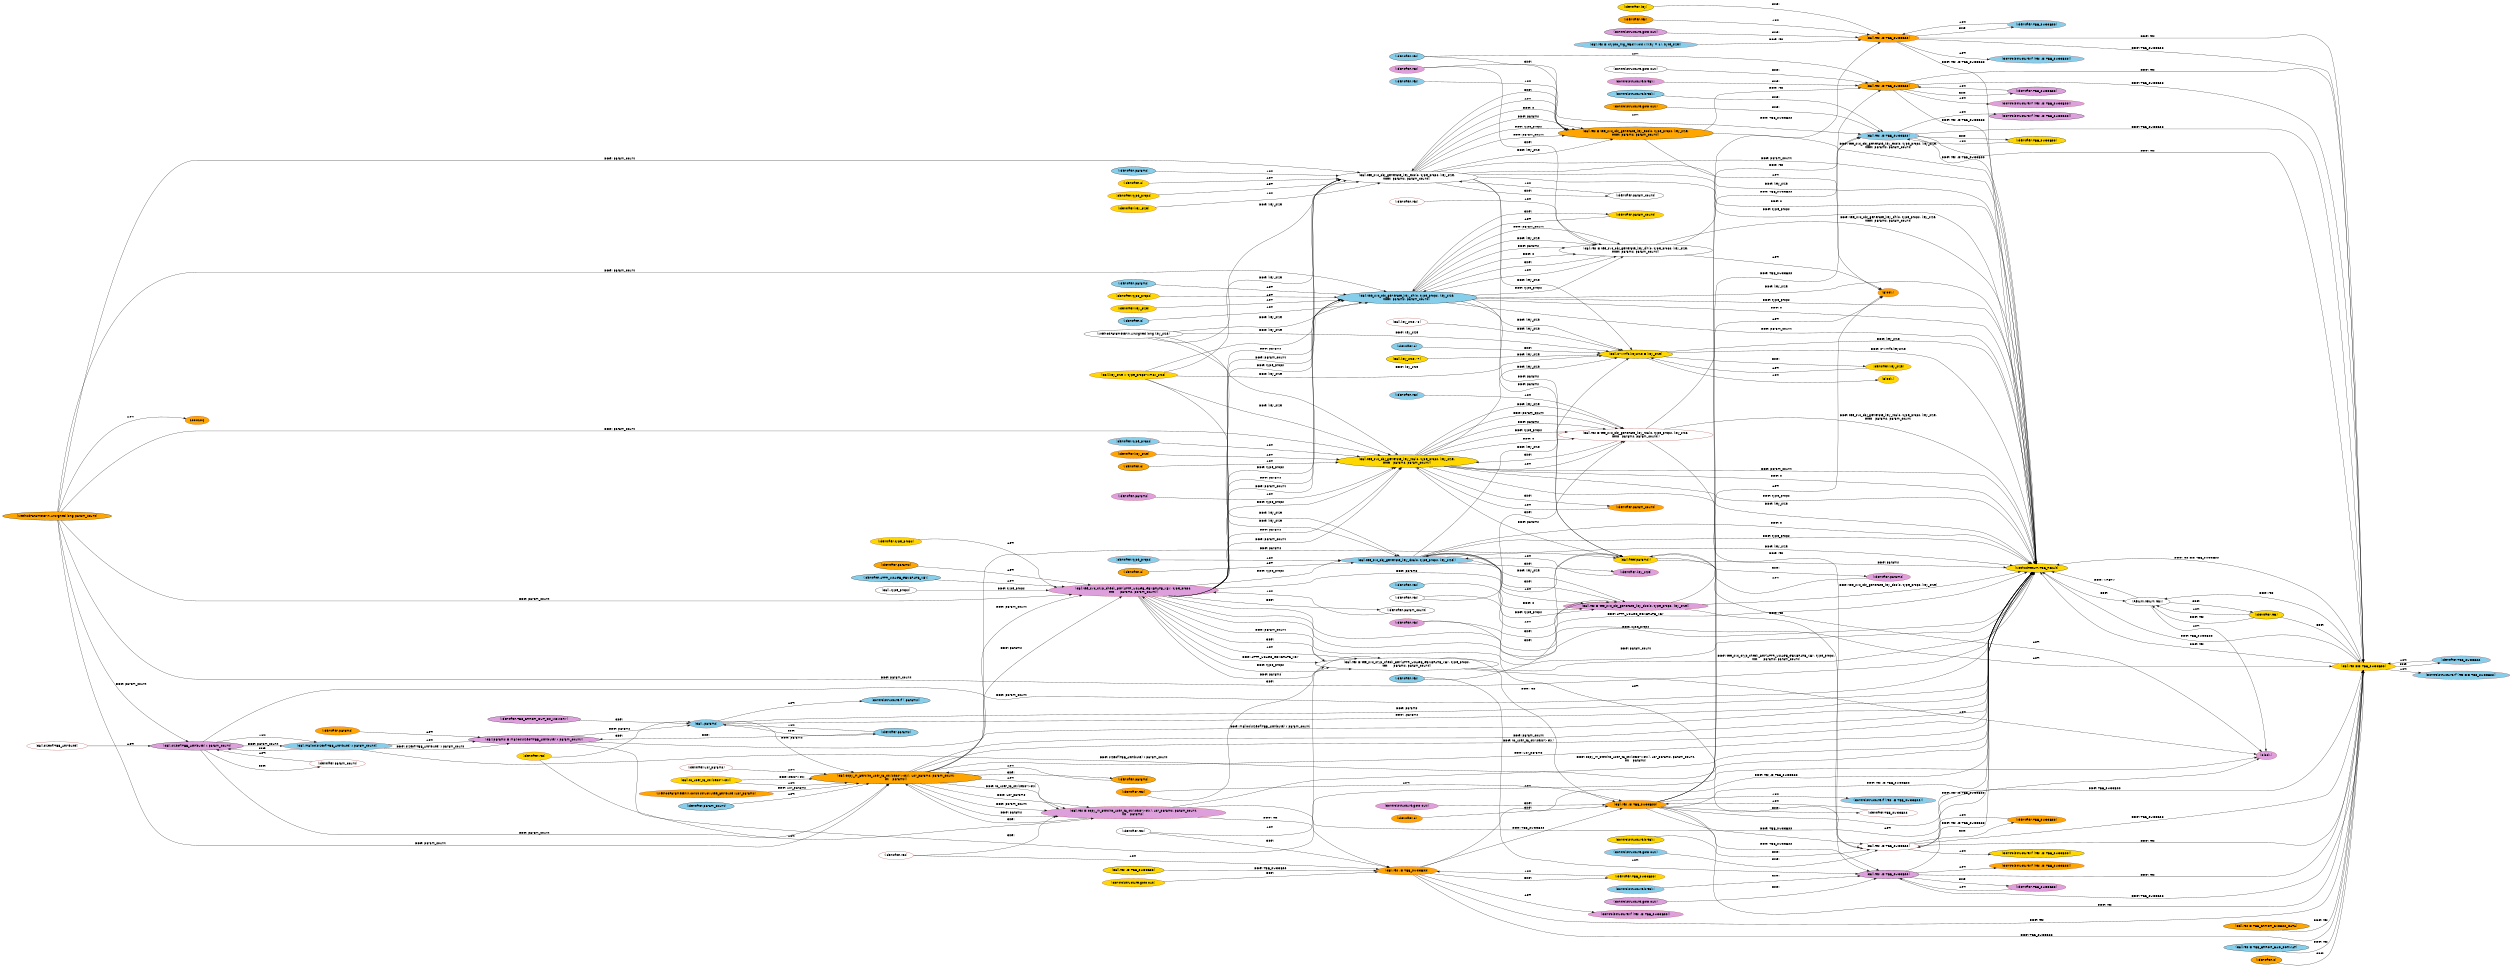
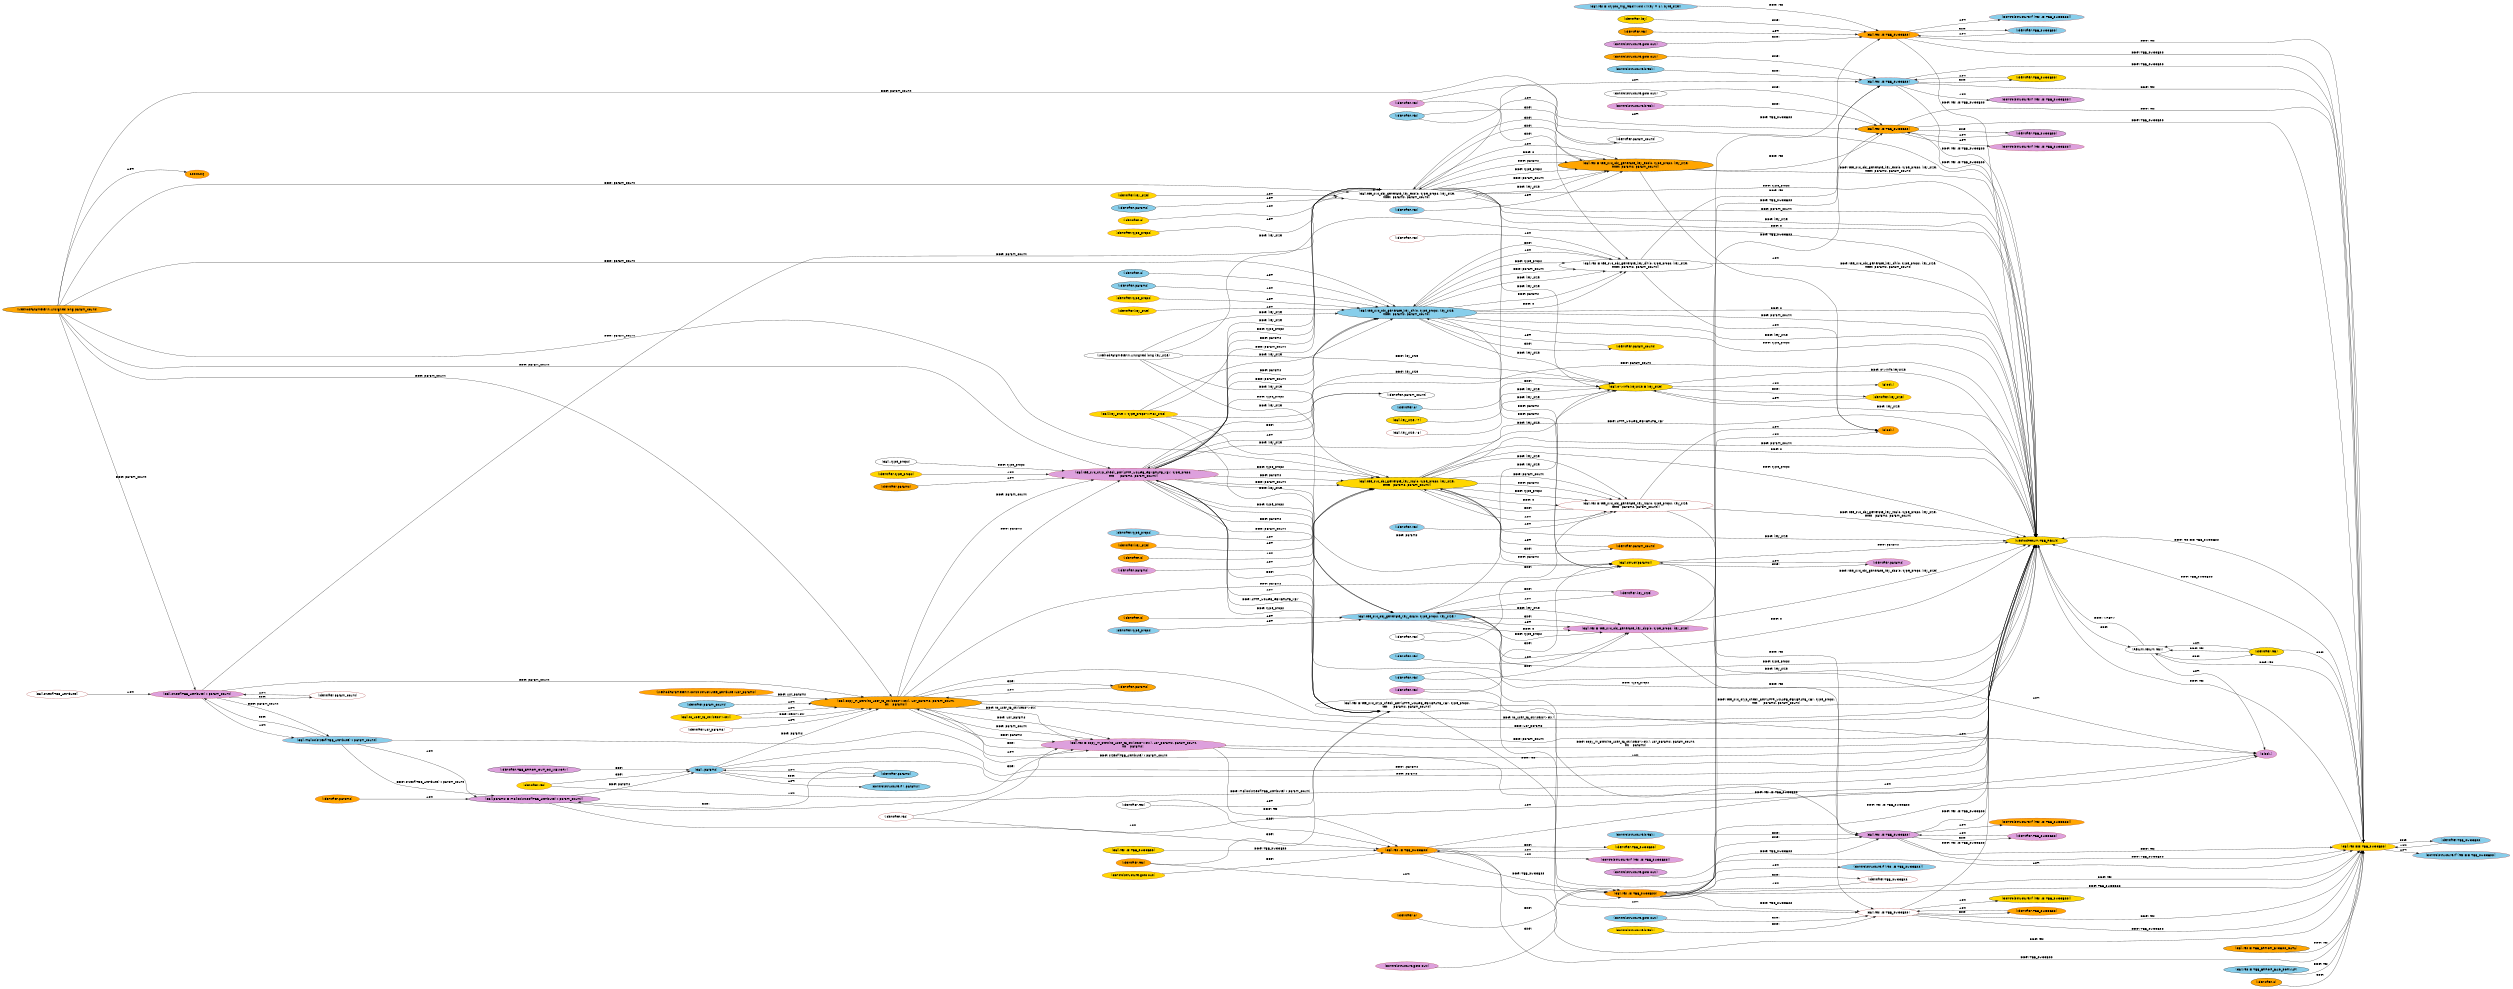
(1636, 560) -> (1636, 563)
(896, 578) -> none
(197, 746) -> (197, 694)
